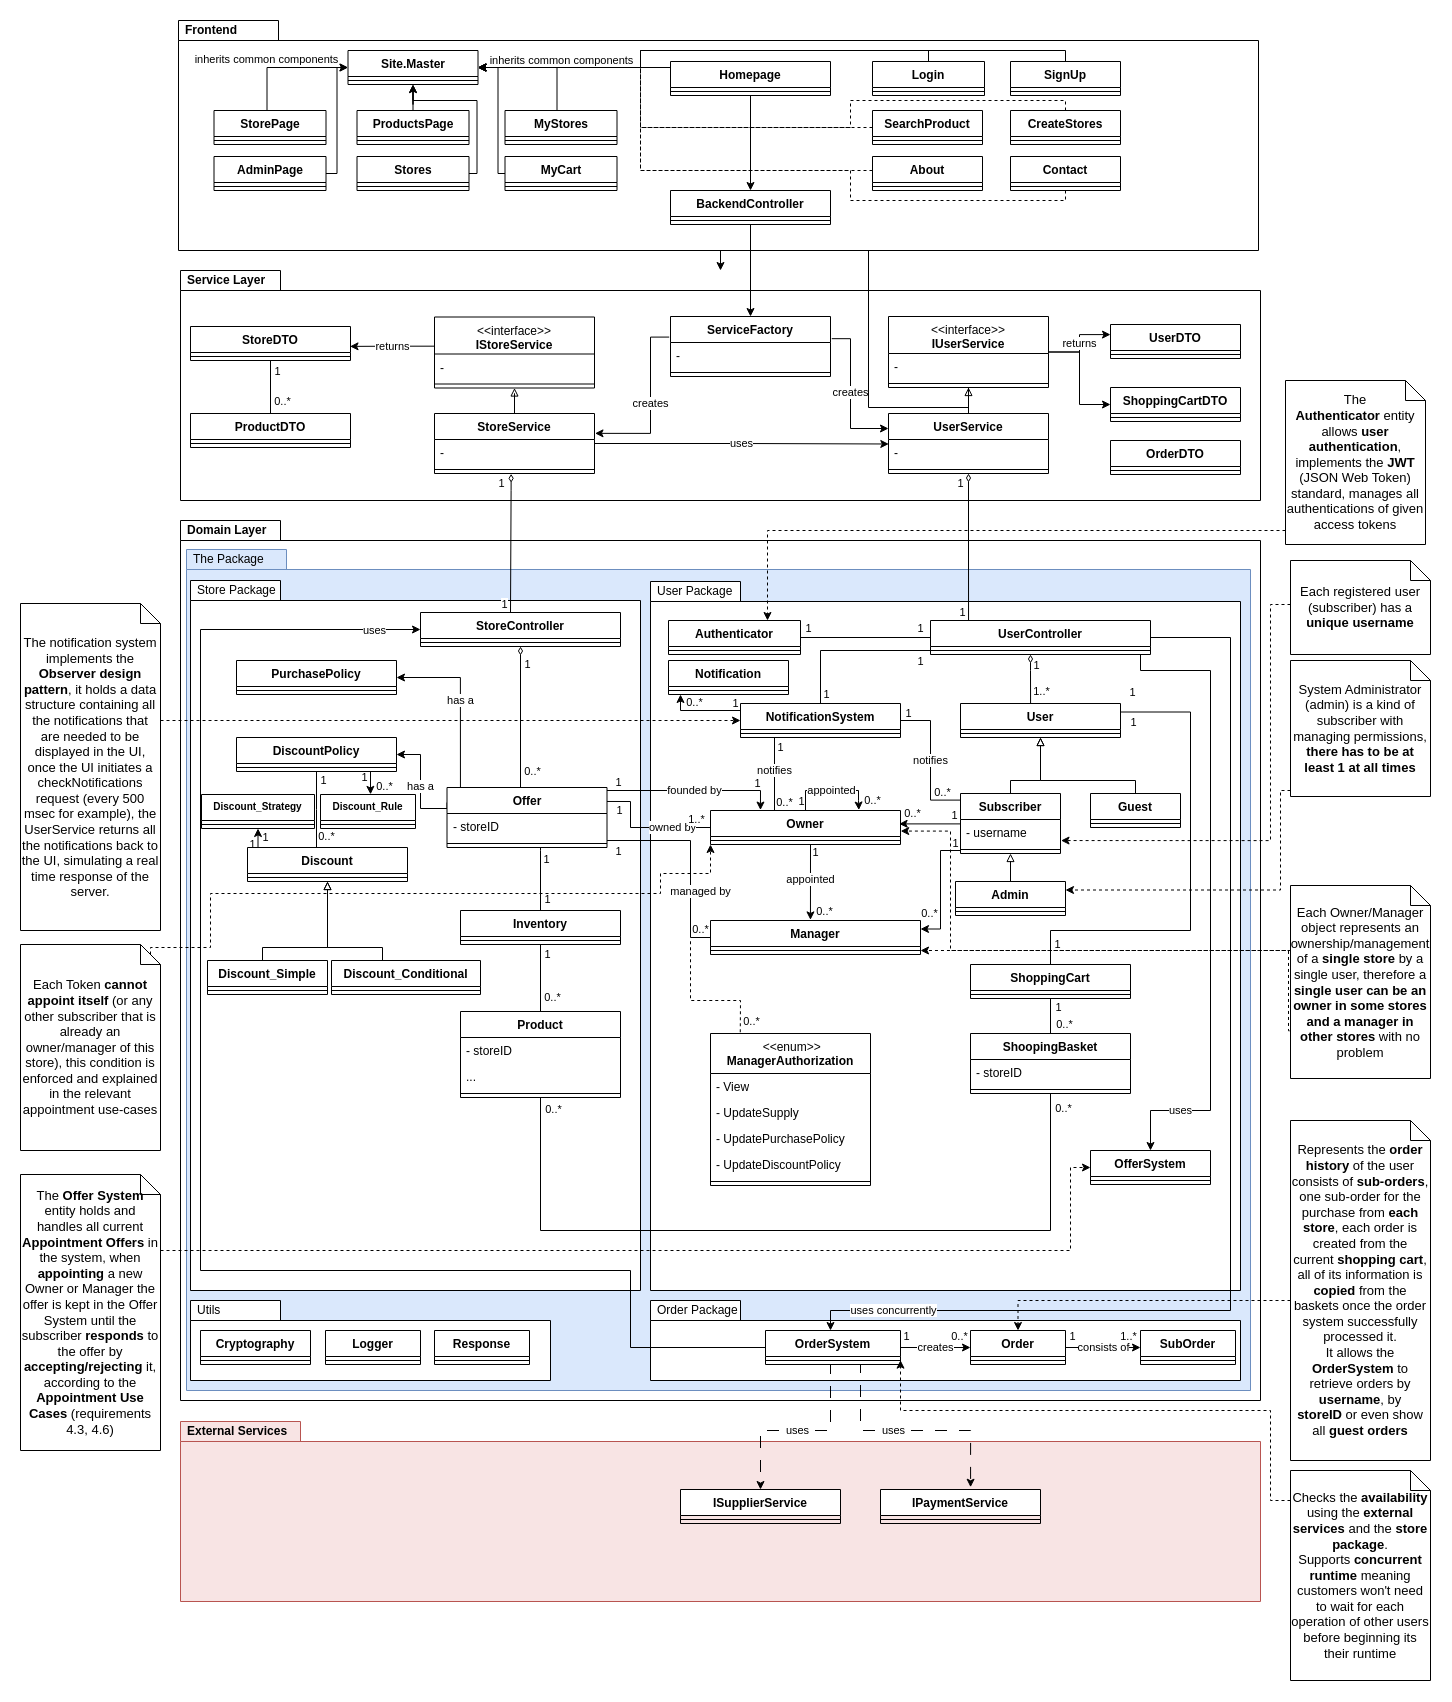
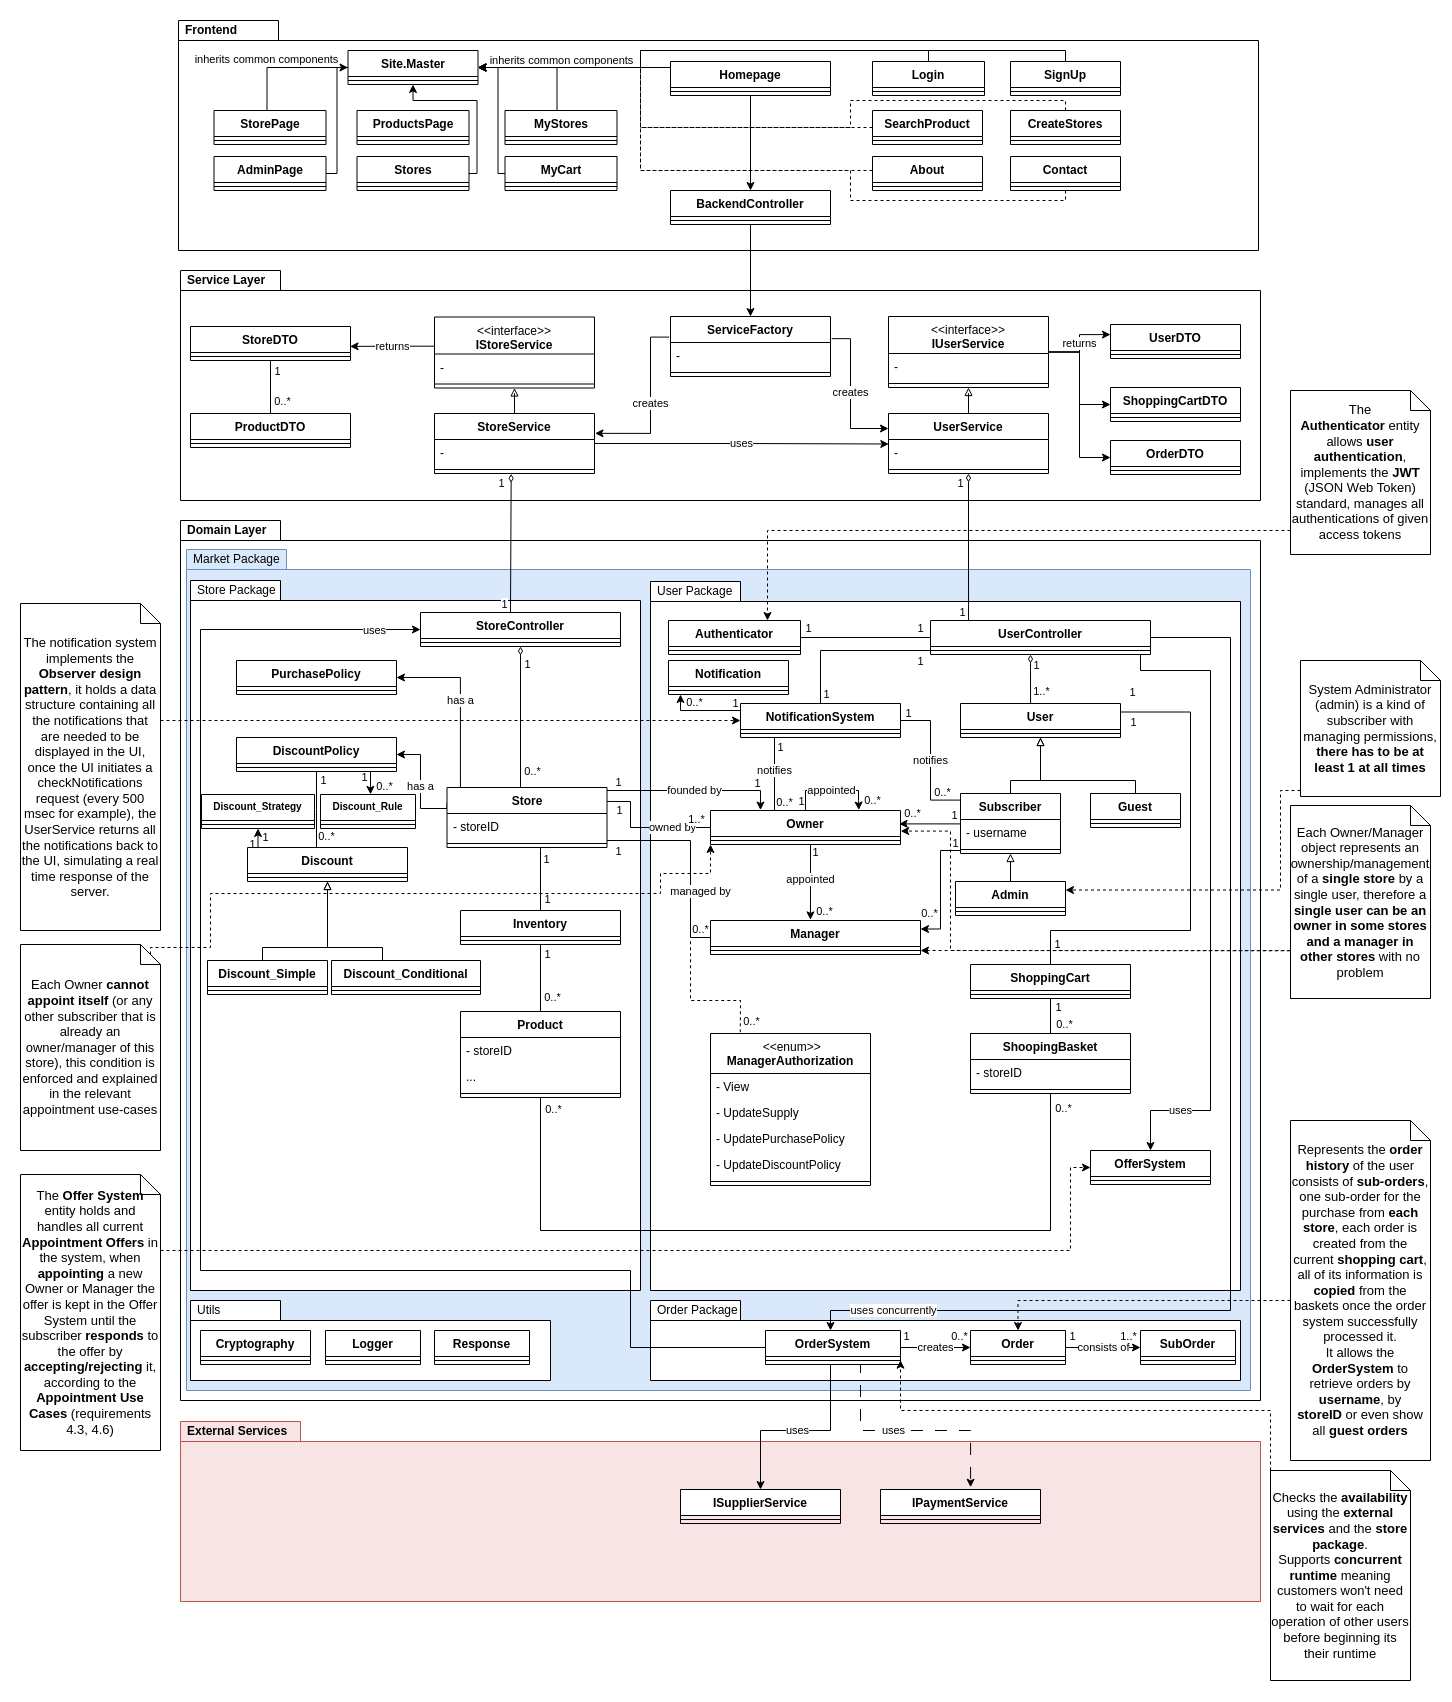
(342, 68) -> (346, 68)
(413, 107) -> none
(869, 377) -> (1080, 443)
(1356, 463) -> (1361, 473)
(229, 560) -> (239, 560)
(1361, 608) -> none
(1361, 729) -> (1371, 729)
(528, 802) -> (528, 802)
(1271, 814) -> none
(1361, 982) -> (1361, 902)
(91, 1048) -> (91, 1048)
(831, 1428) -> (831, 1428)
(1361, 1576) -> (1341, 1576)
